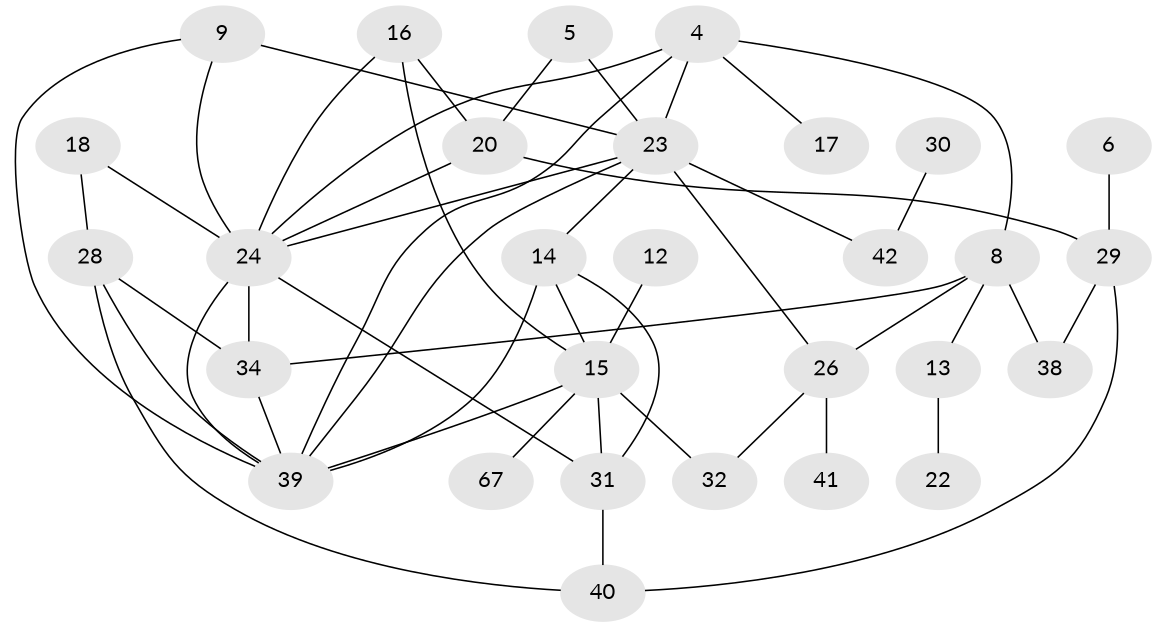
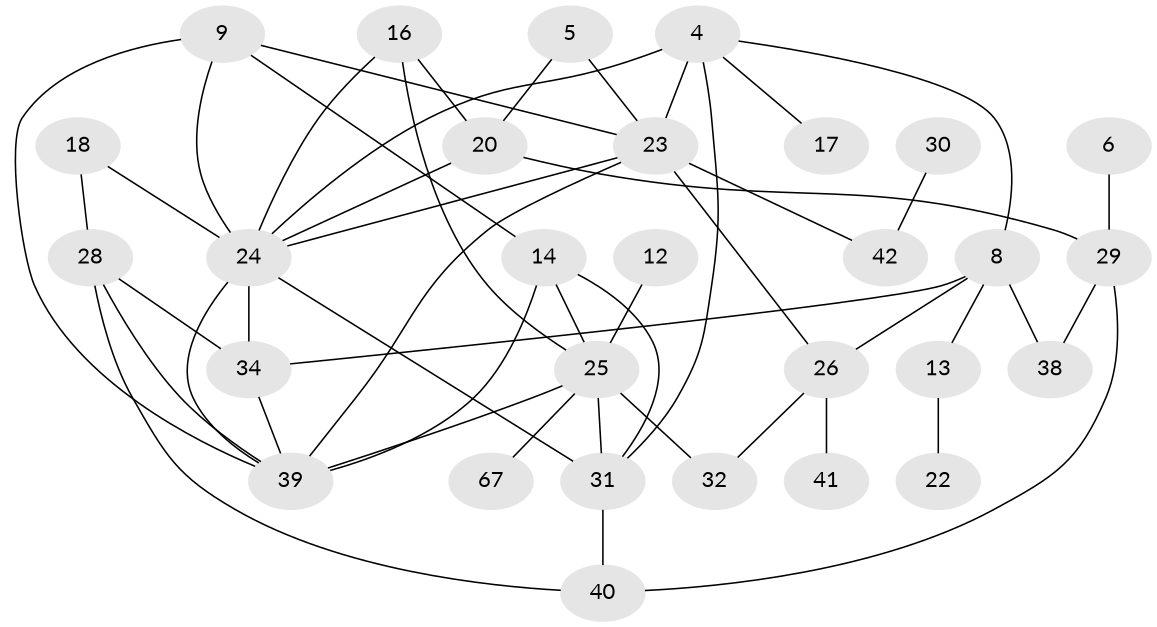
(600, 202) -> (370, 137)
(433, 224) -> (713, 272)
(597, 370) -> (597, 370)
